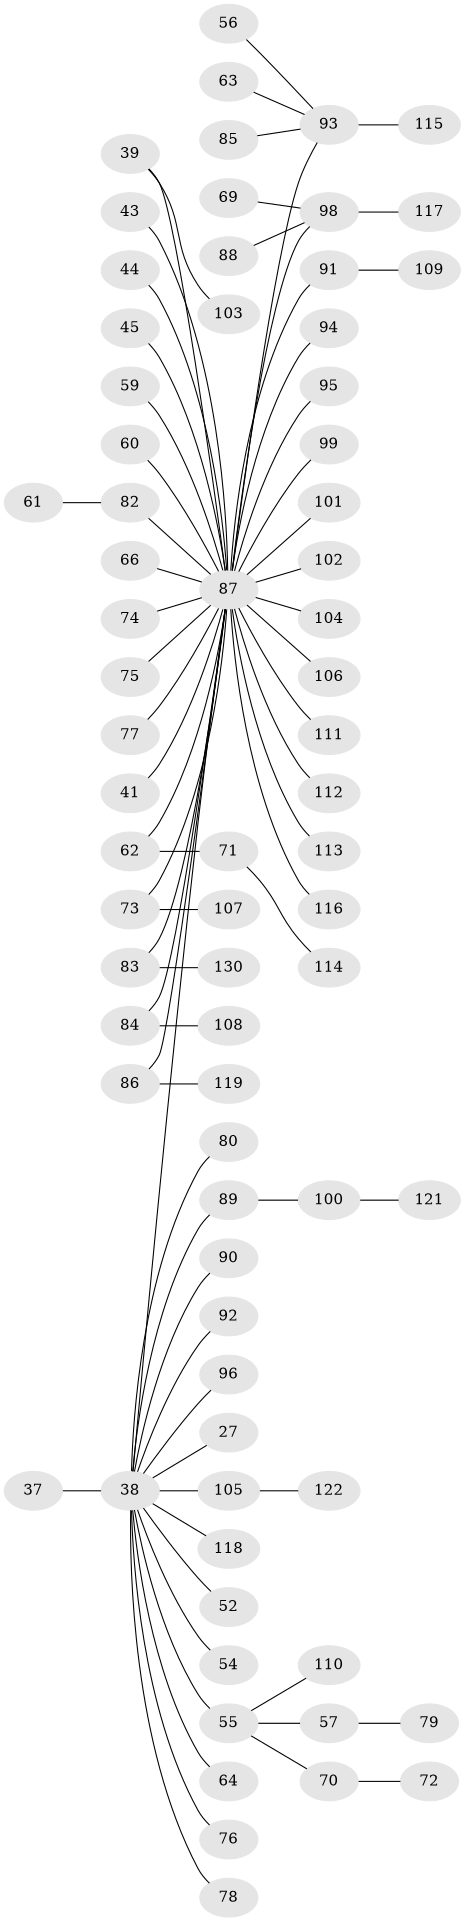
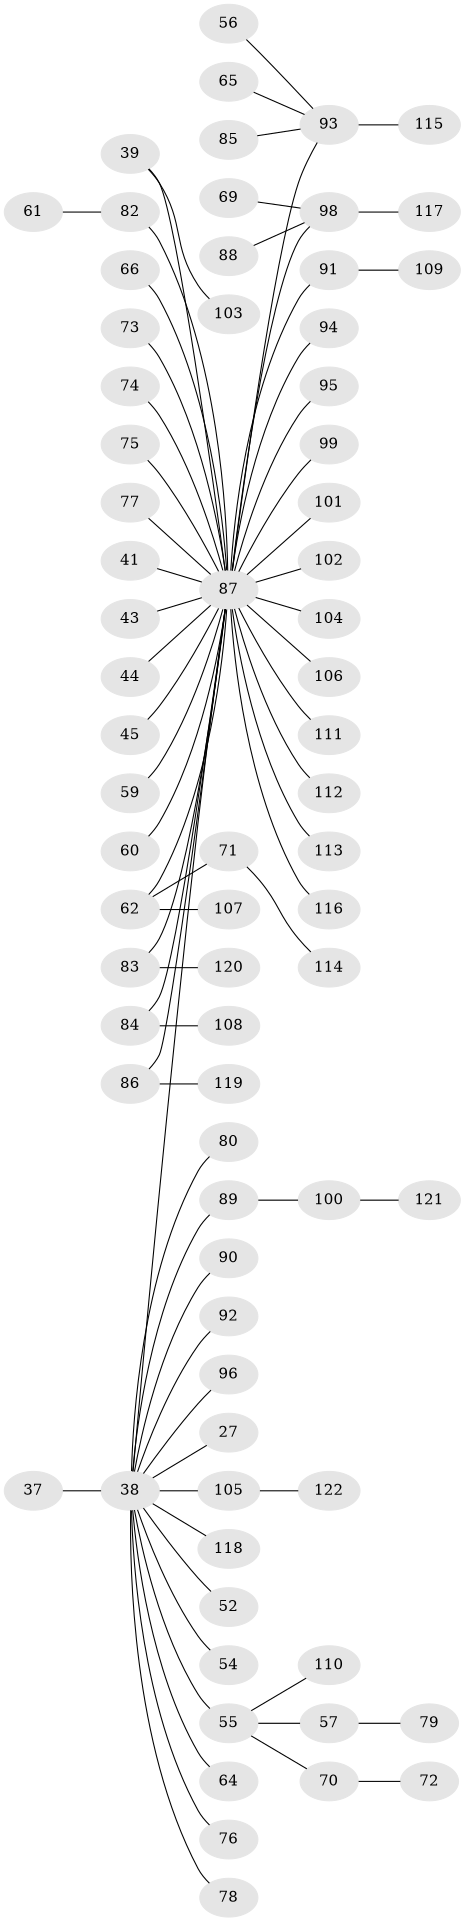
(229, 82) -> (229, 82)
(179, 910) -> (179, 910)
(229, 968) -> (229, 968)
